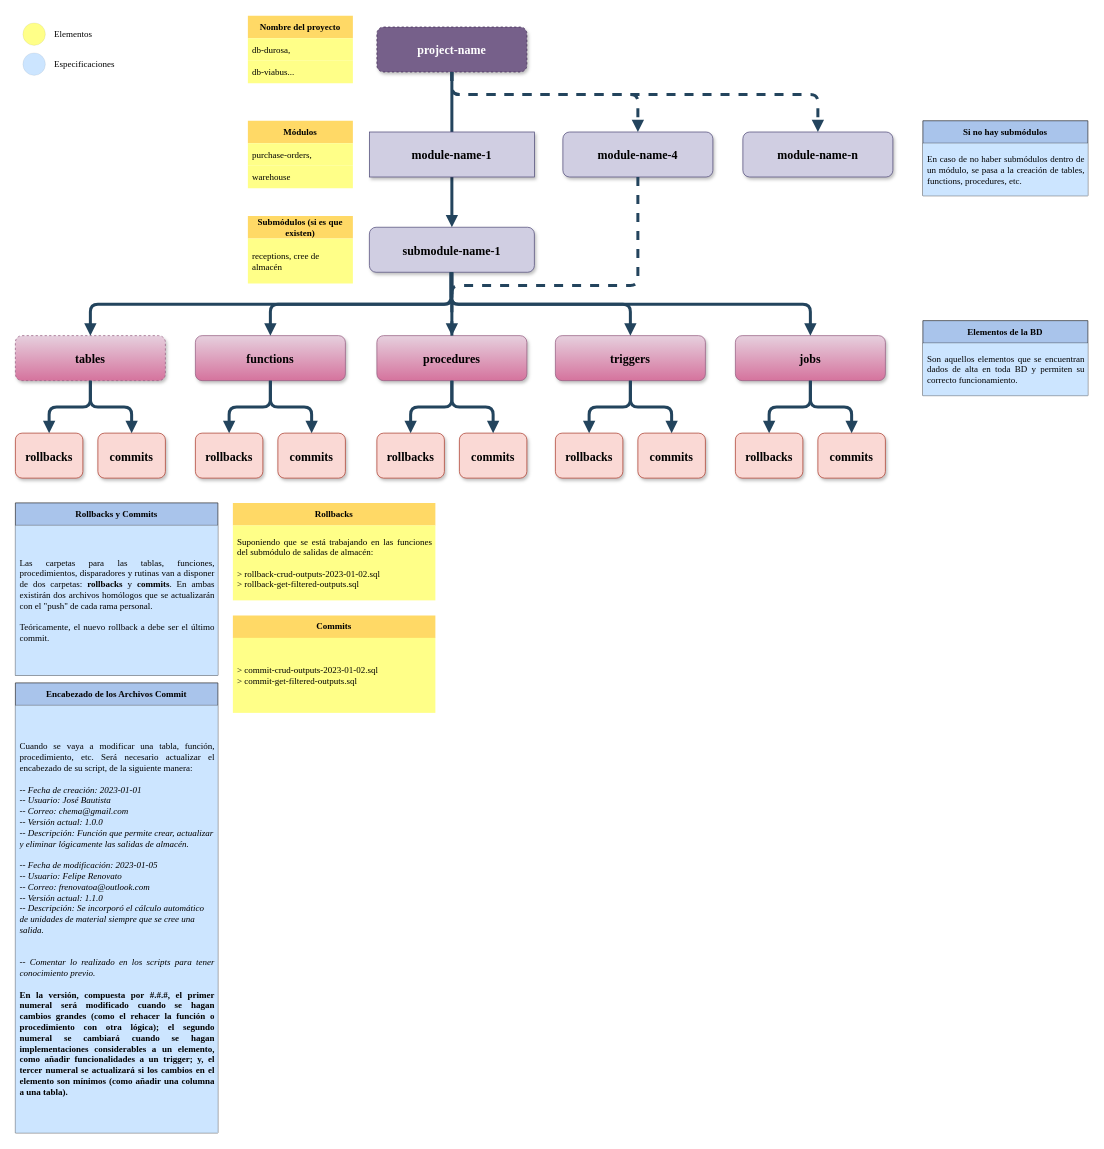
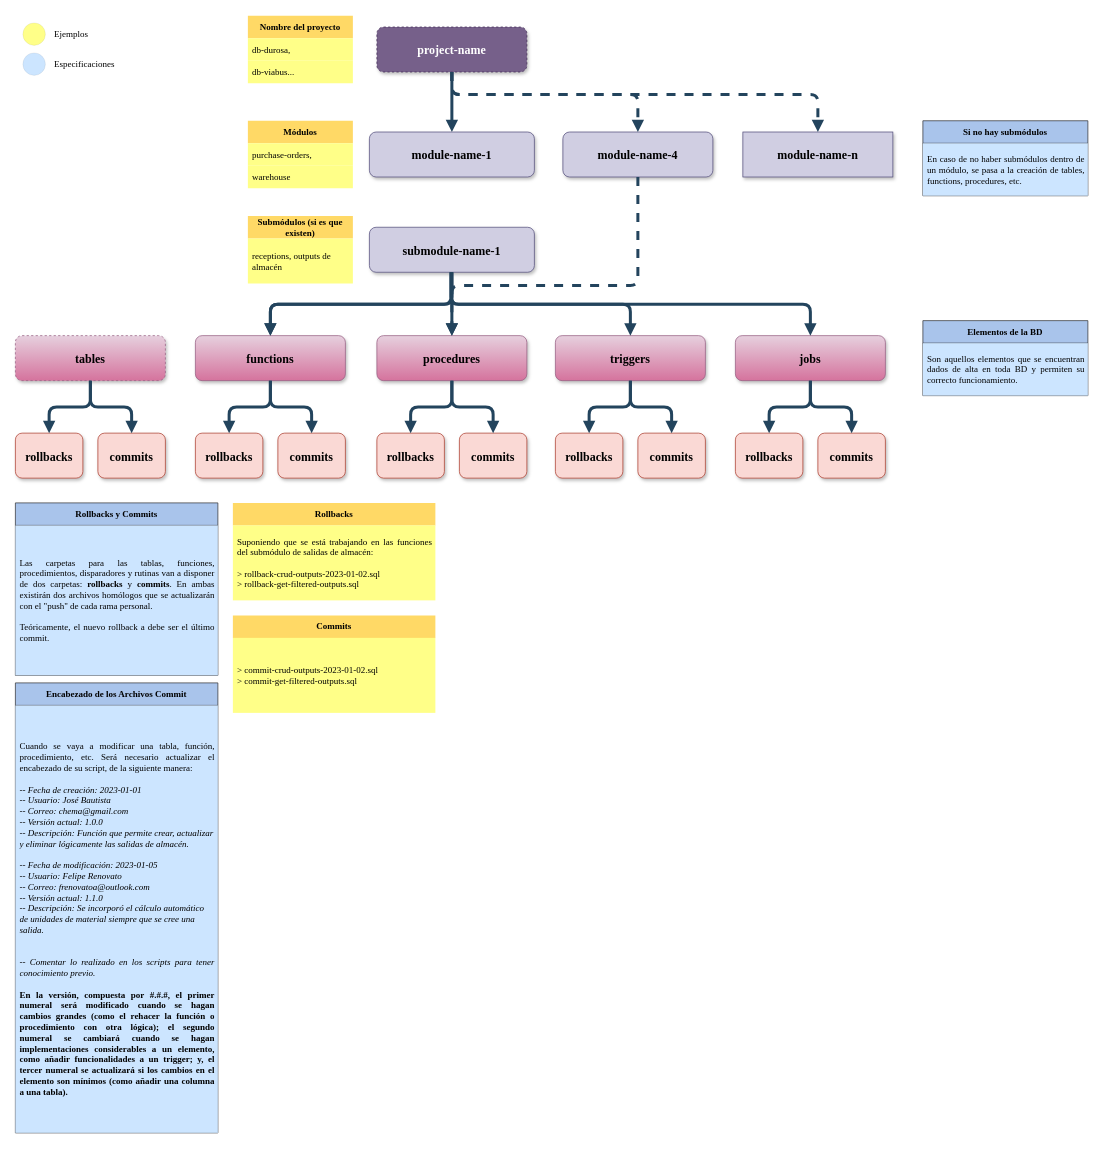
(76, 34) -> (73, 34)
(452, 155) -> (452, 155)
(818, 155) -> (818, 155)
(452, 196) -> (452, 119)
(301, 261) -> (301, 261)
(173, 304) -> (270, 325)
(452, 333) -> (452, 325)
